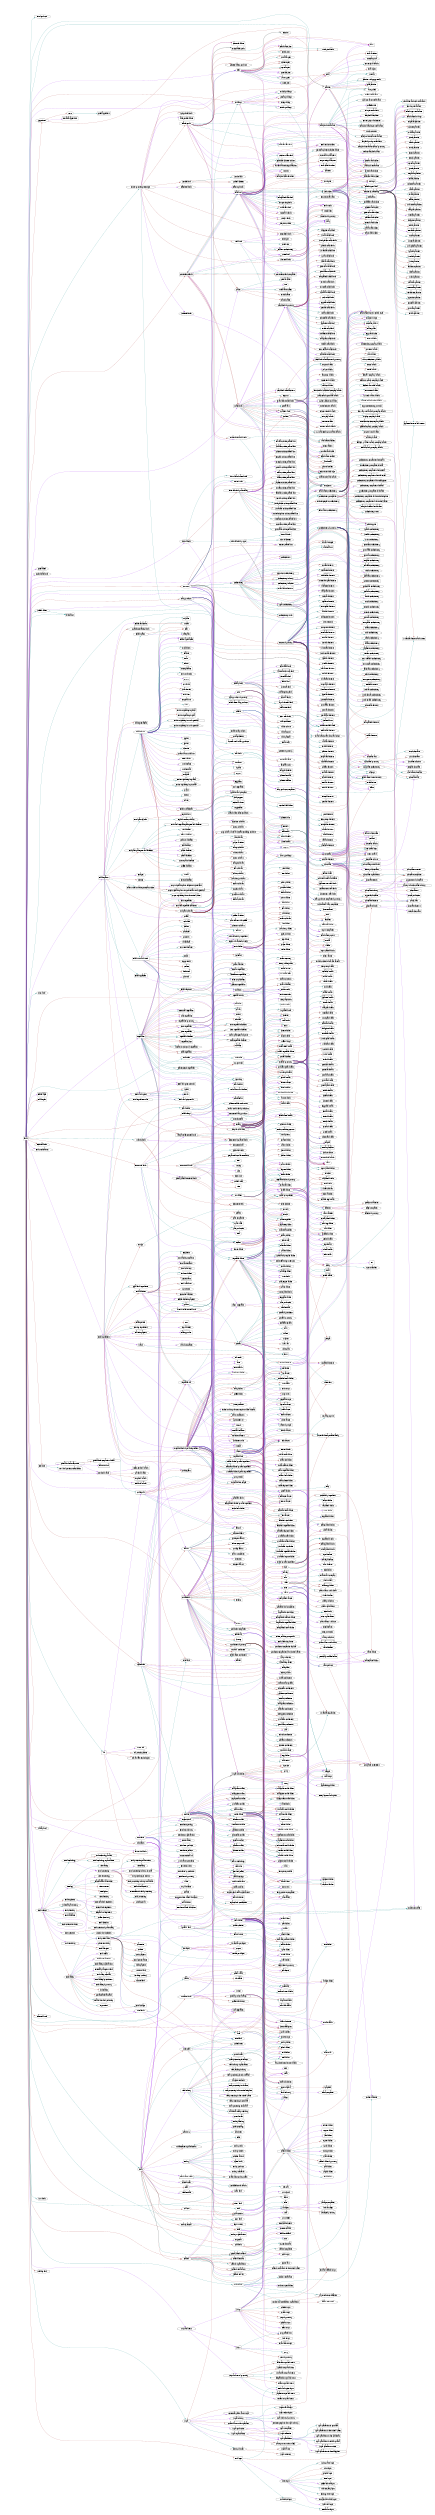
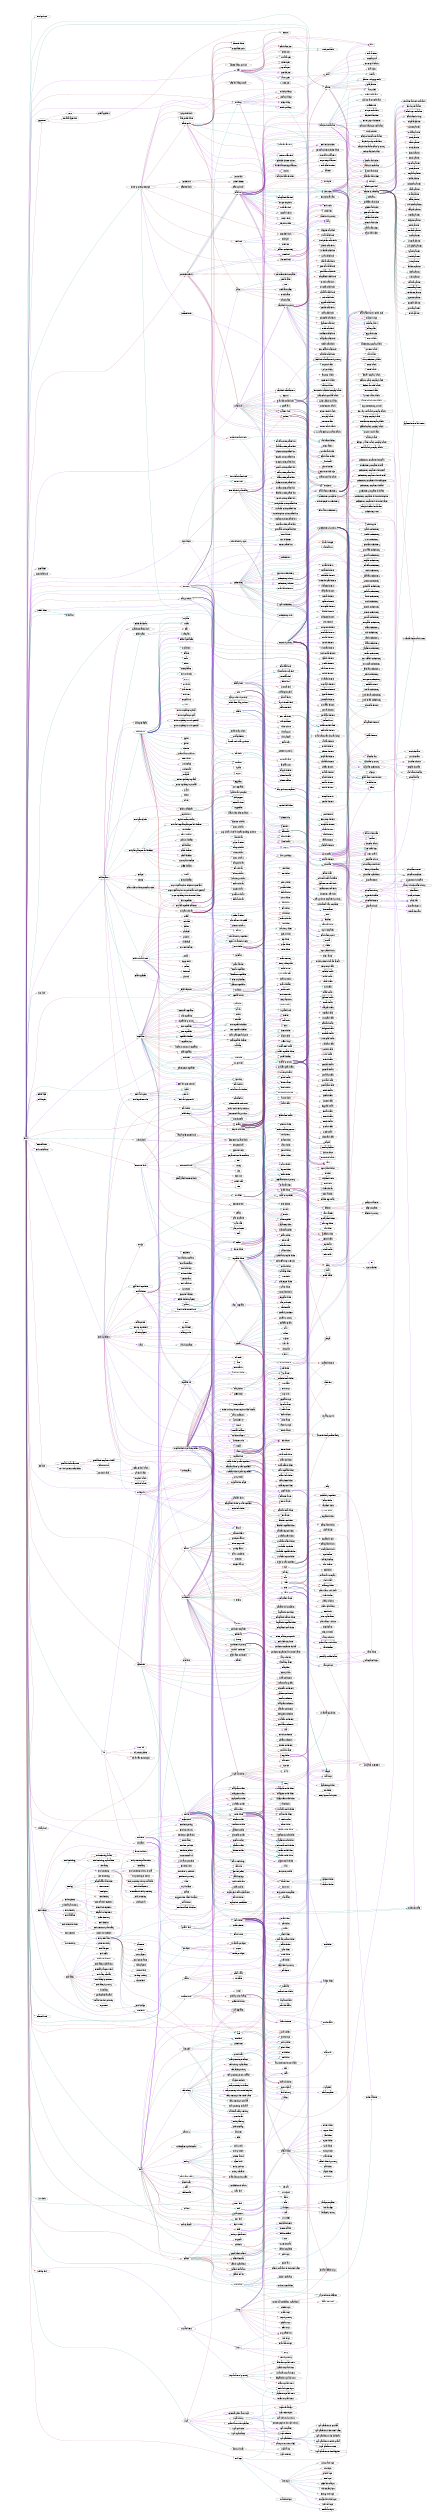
none -> (238, 83)
none -> (328, 1790)
(286, 2027) -> none
(214, 2201) -> (210, 2225)
